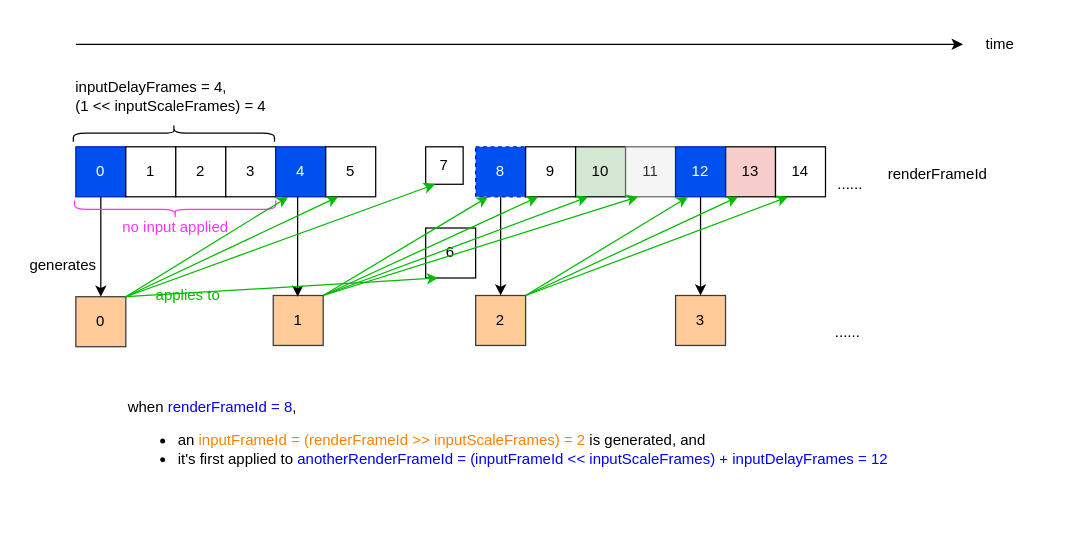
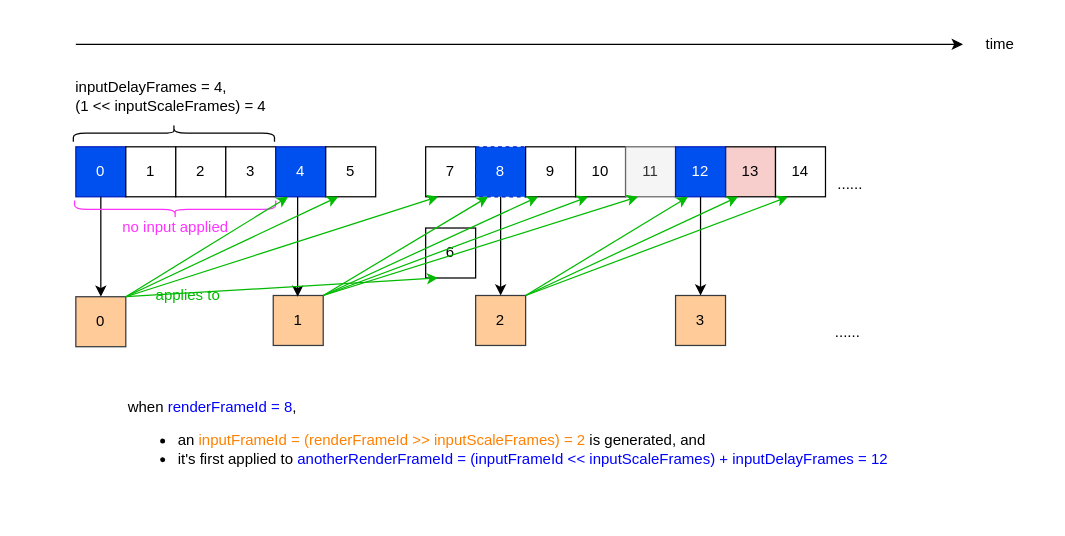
(444, 166) -> (451, 172)
(601, 172) -> (601, 172)
(938, 174) -> none
(63, 266) -> none
